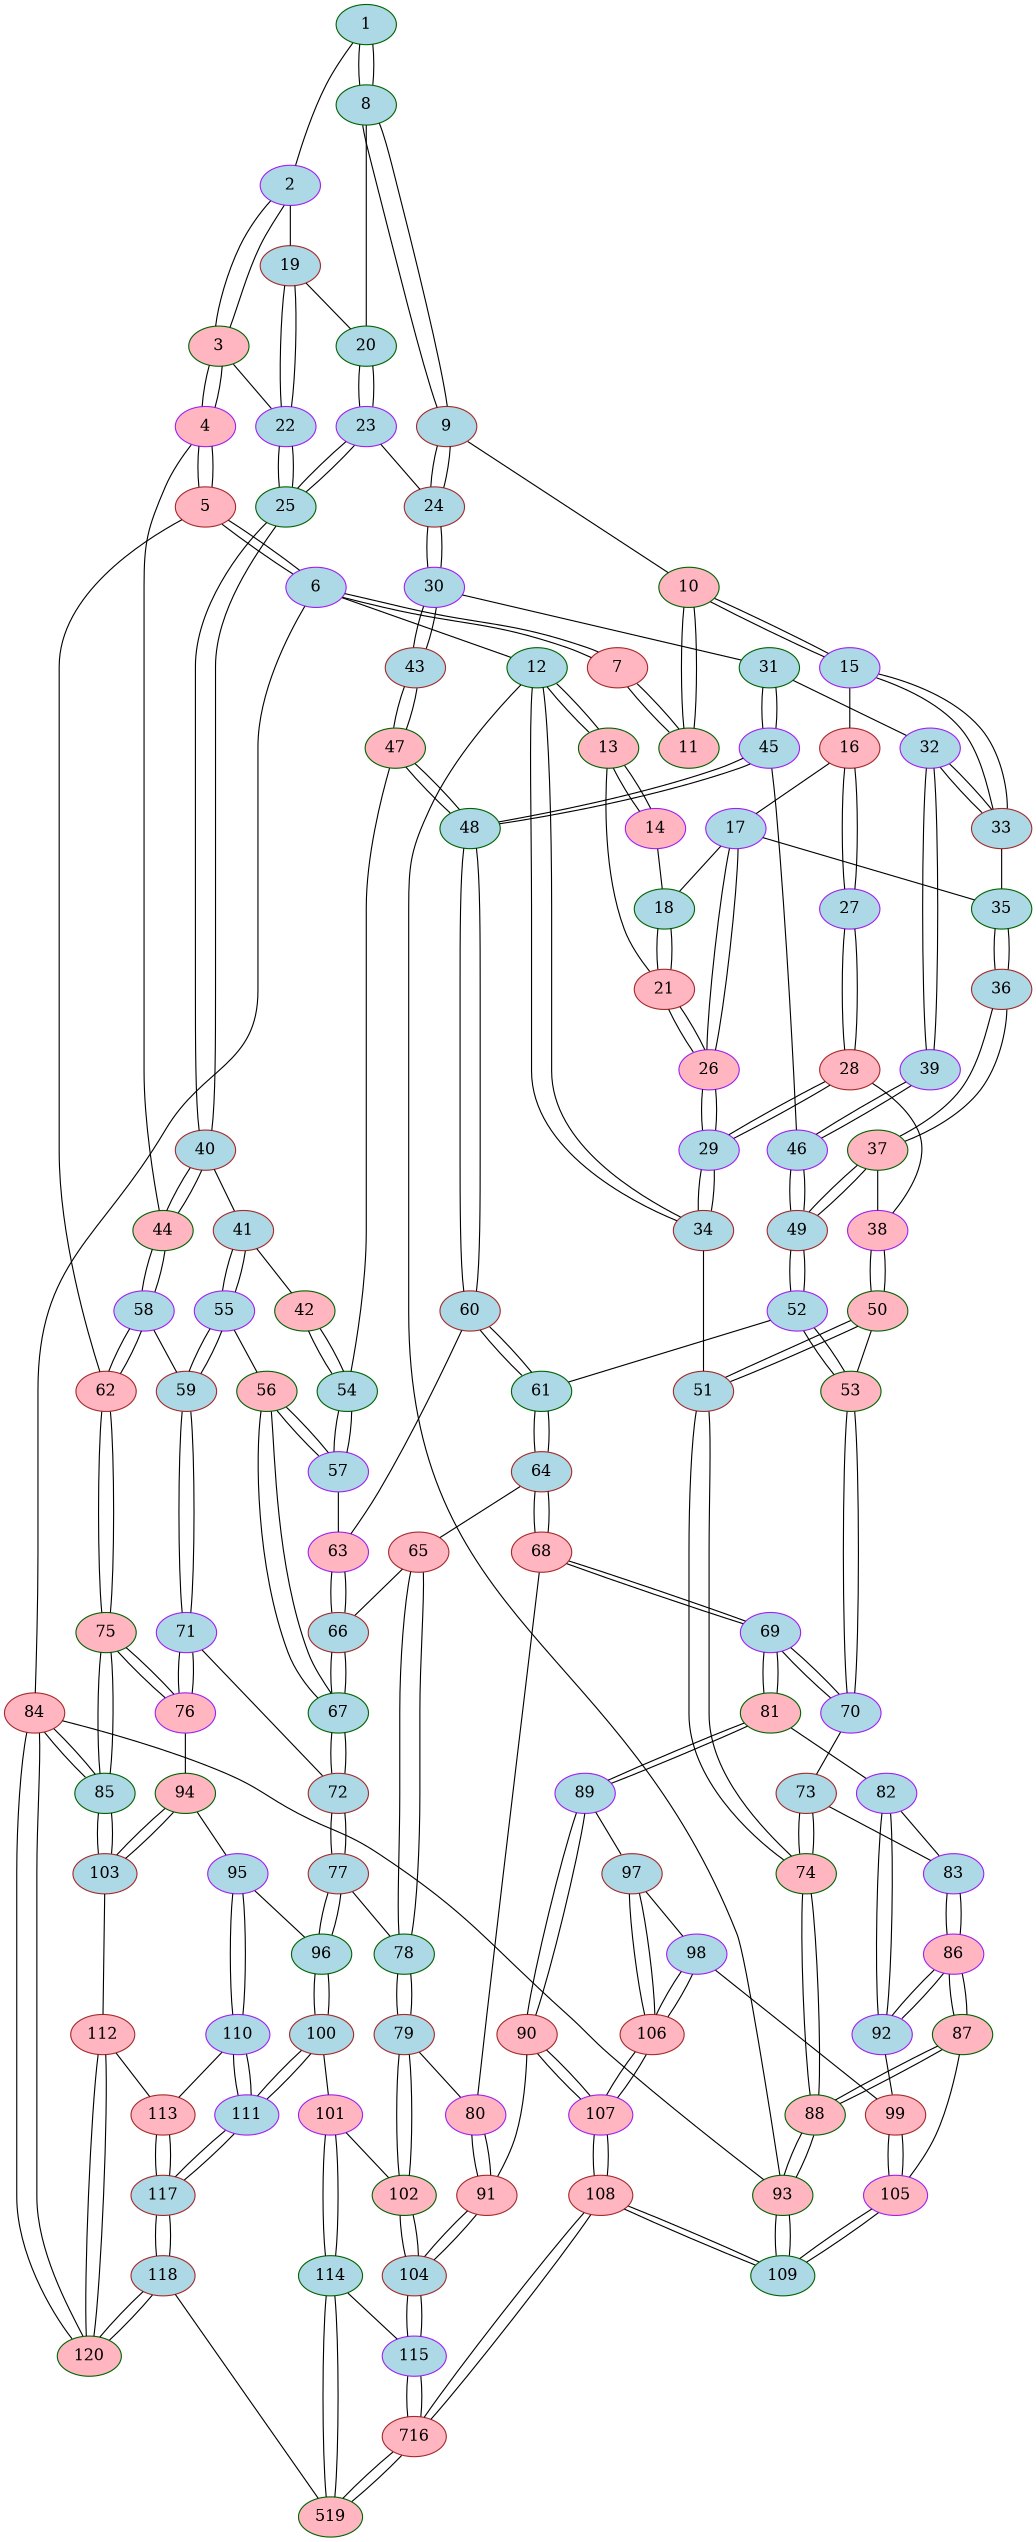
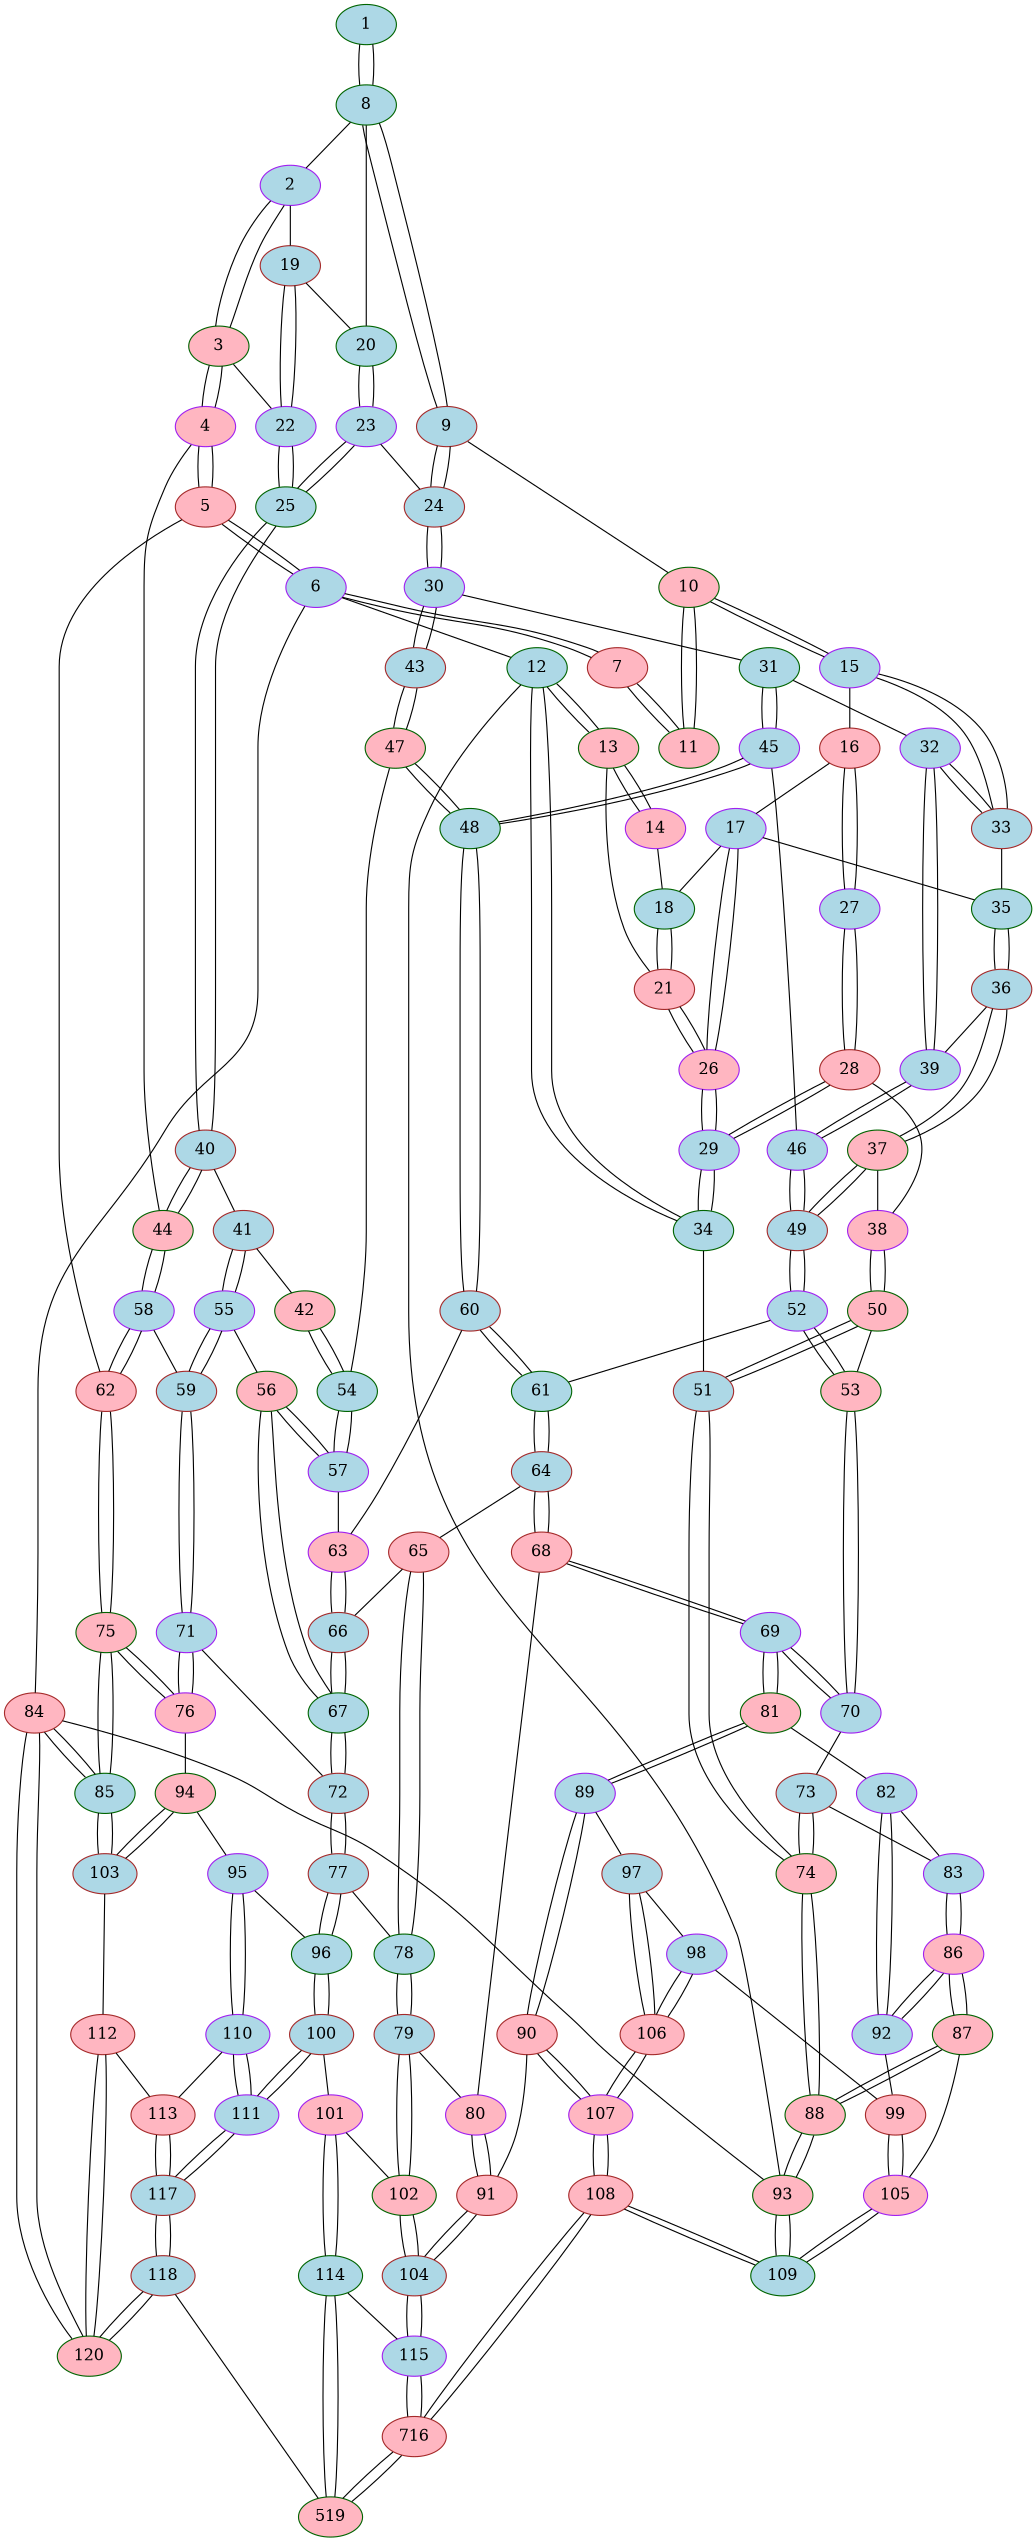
(318, 101) -> (328, 145)
none -> (966, 1030)
(704, 1231) -> (704, 1231)
